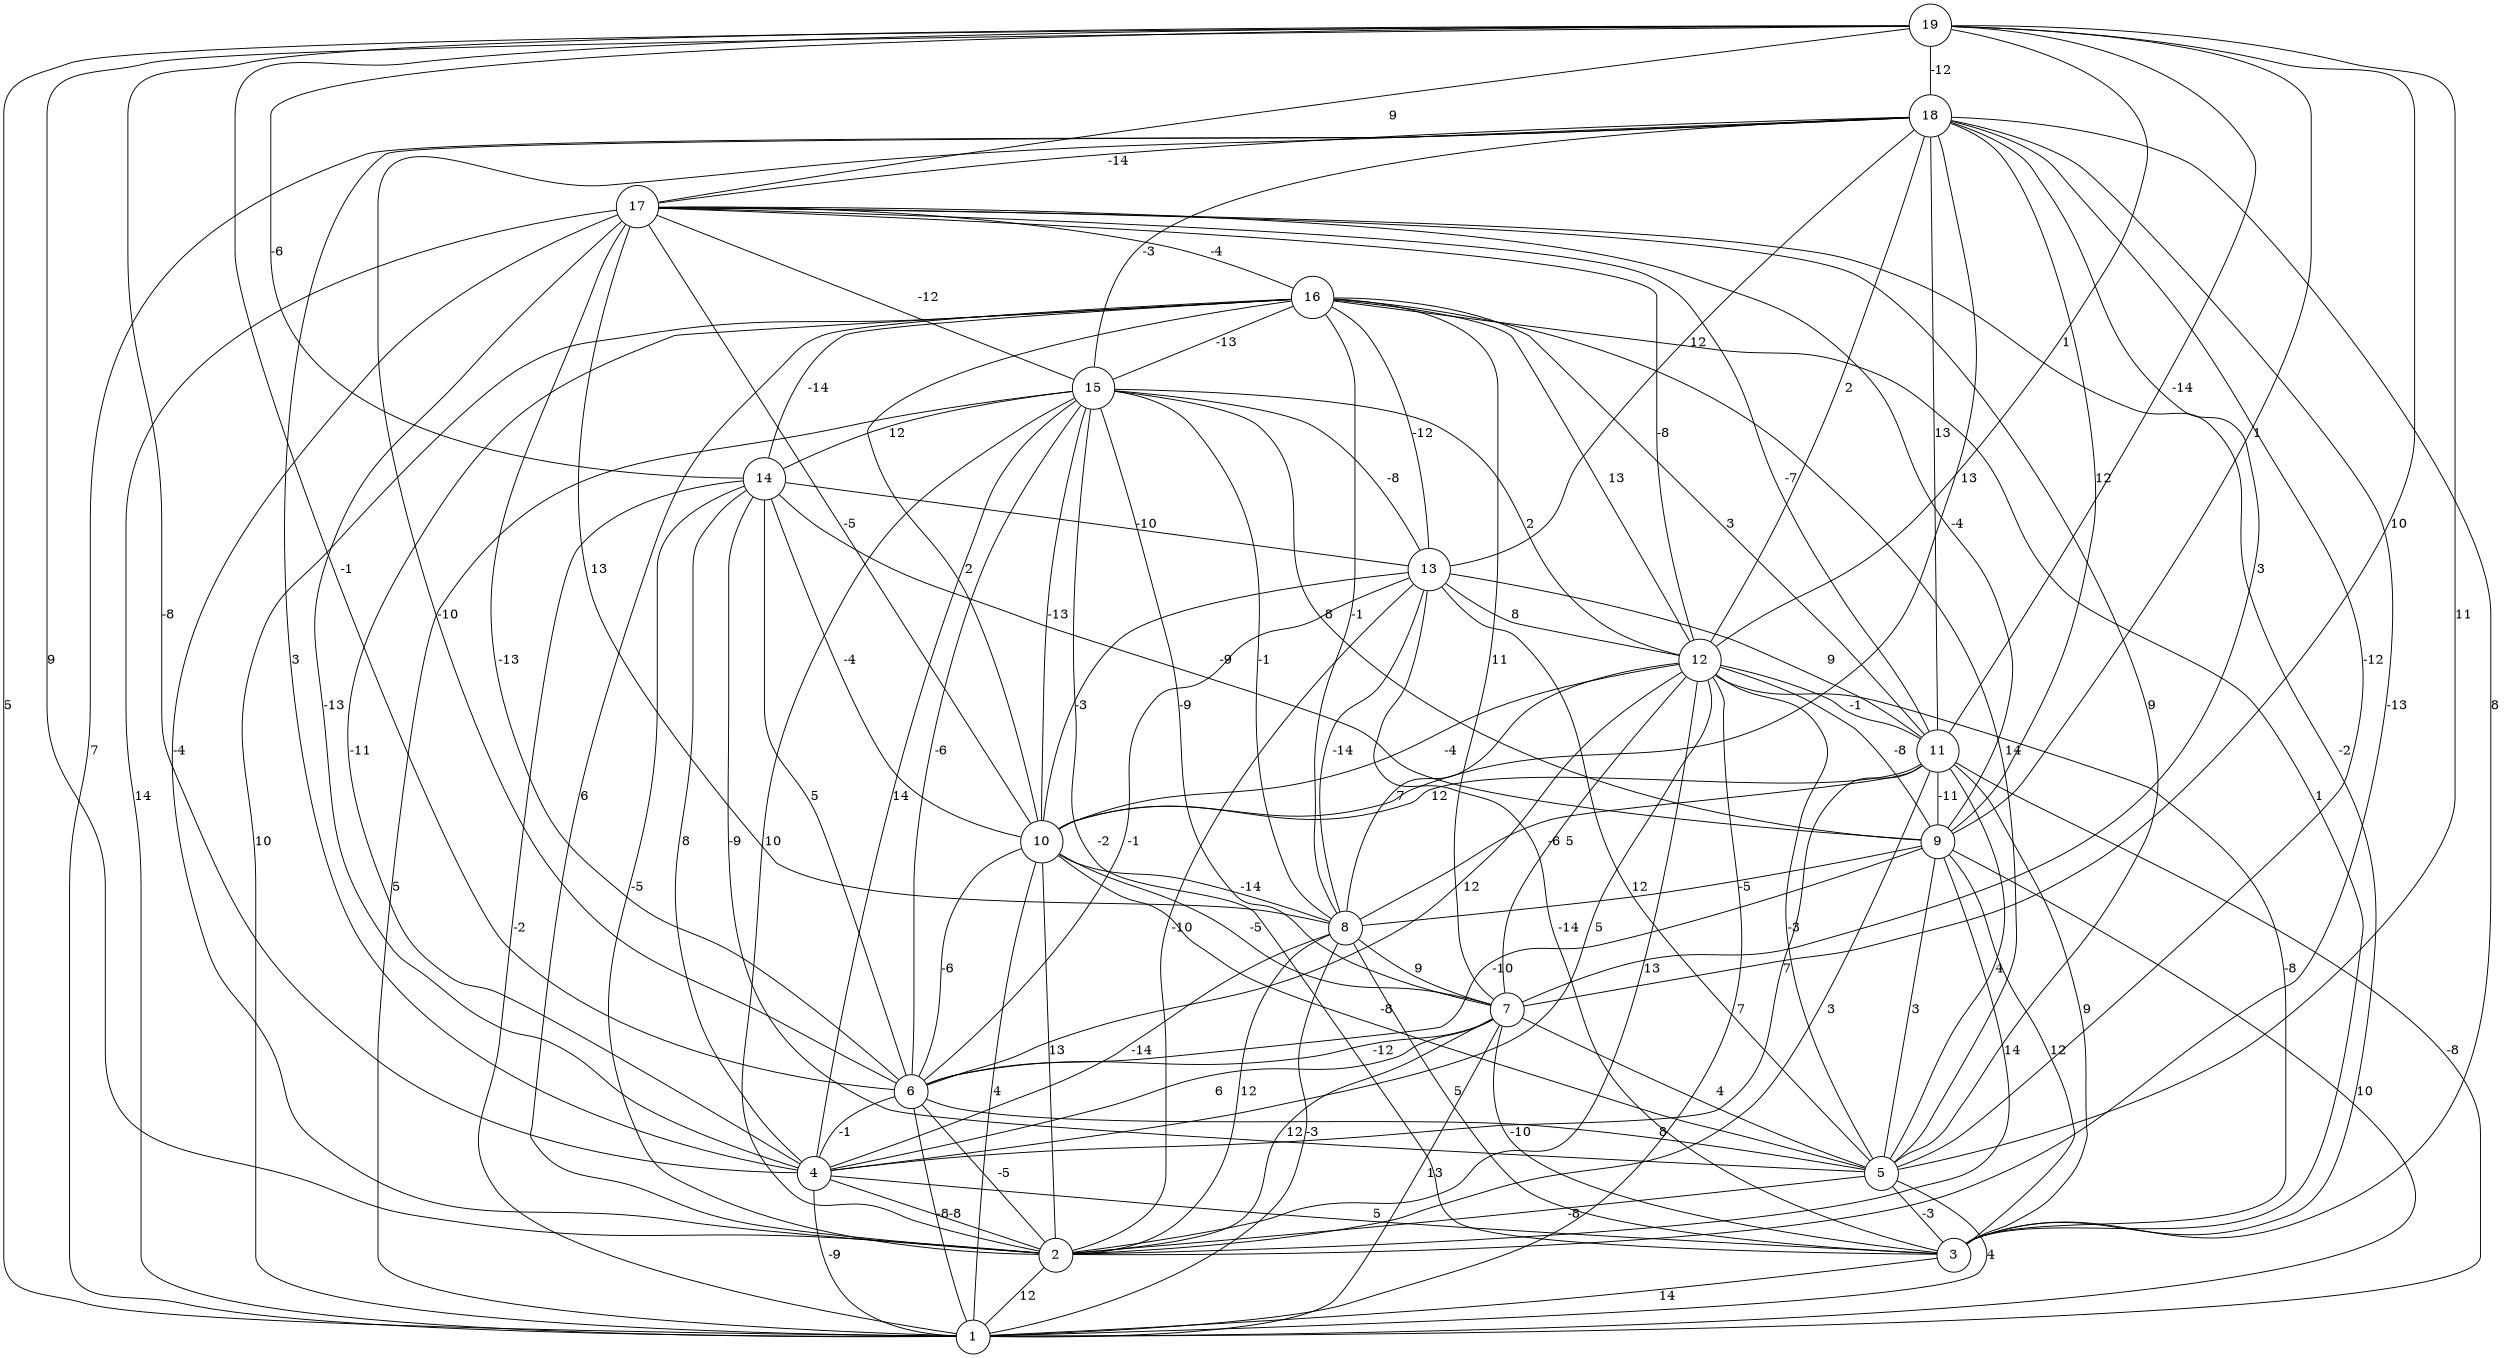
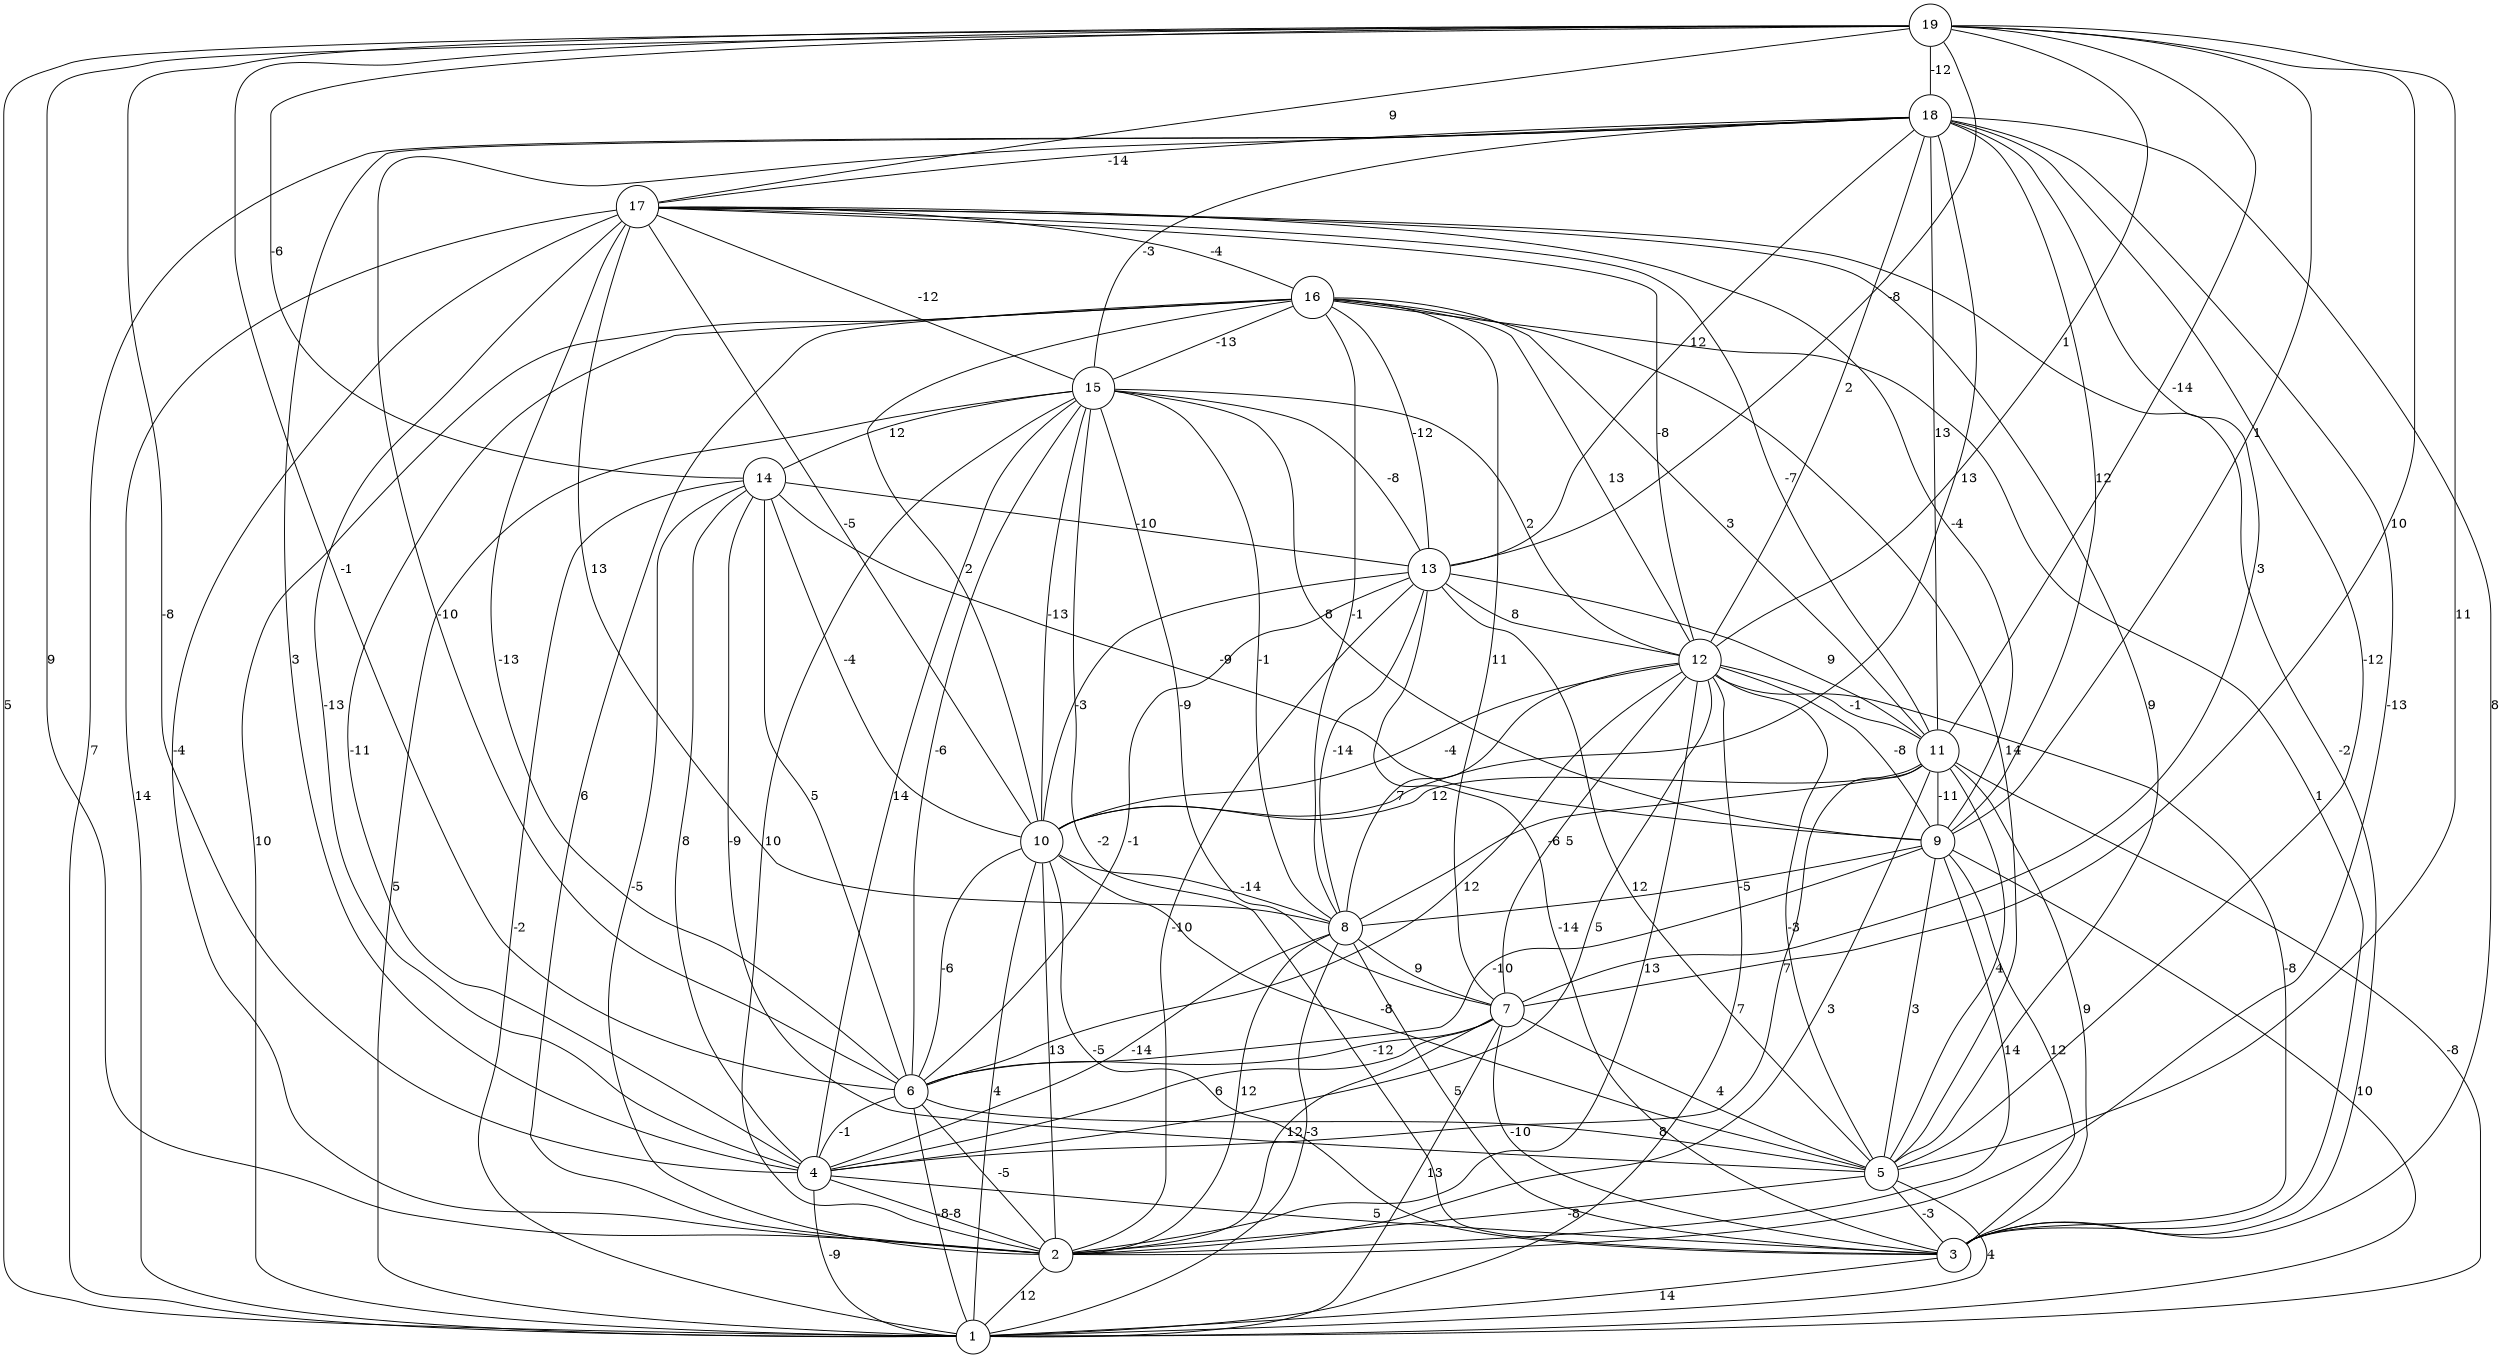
(994, 319) -> none
none -> (1793, 369)
(1257, 950) -> (1369, 1190)
